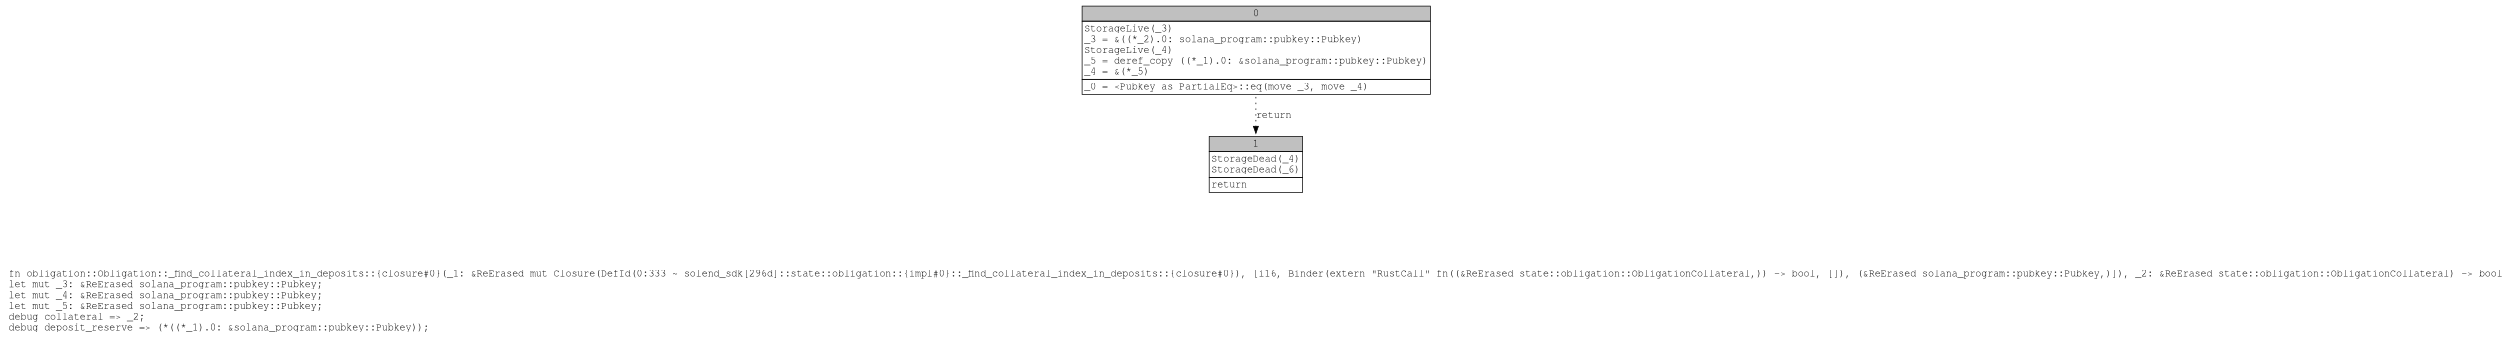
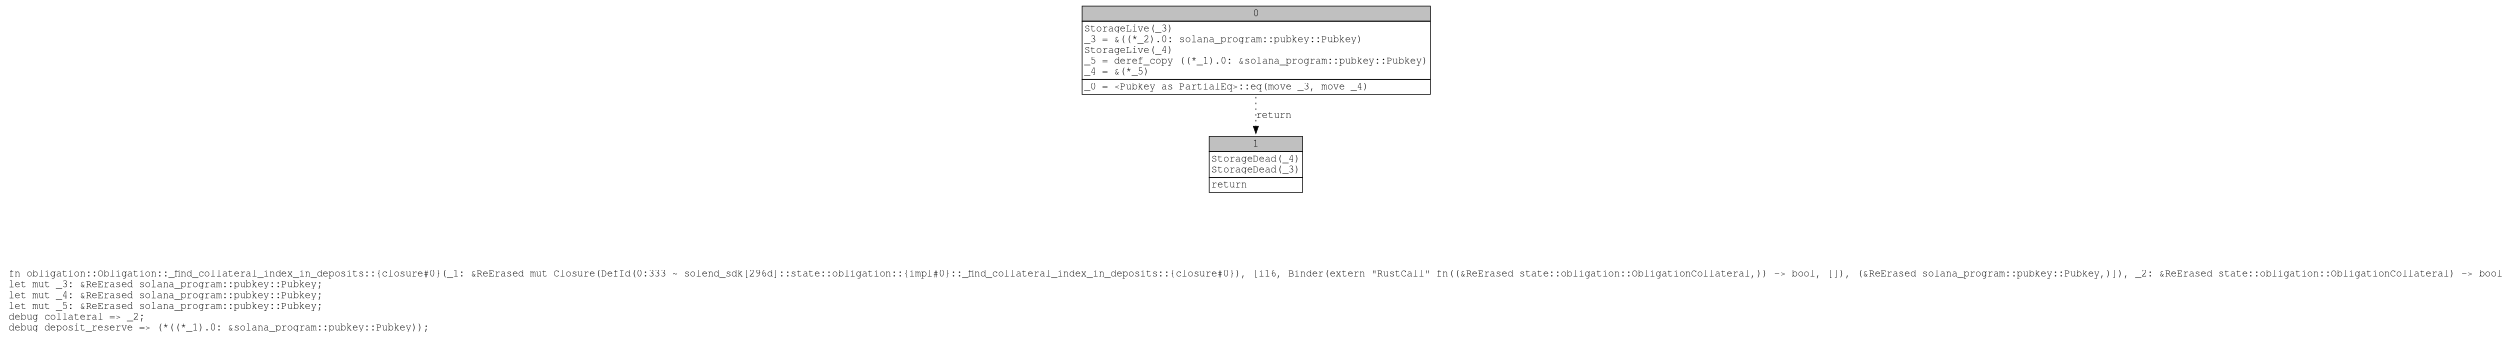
(1256, 169) -> (1256, 169)
